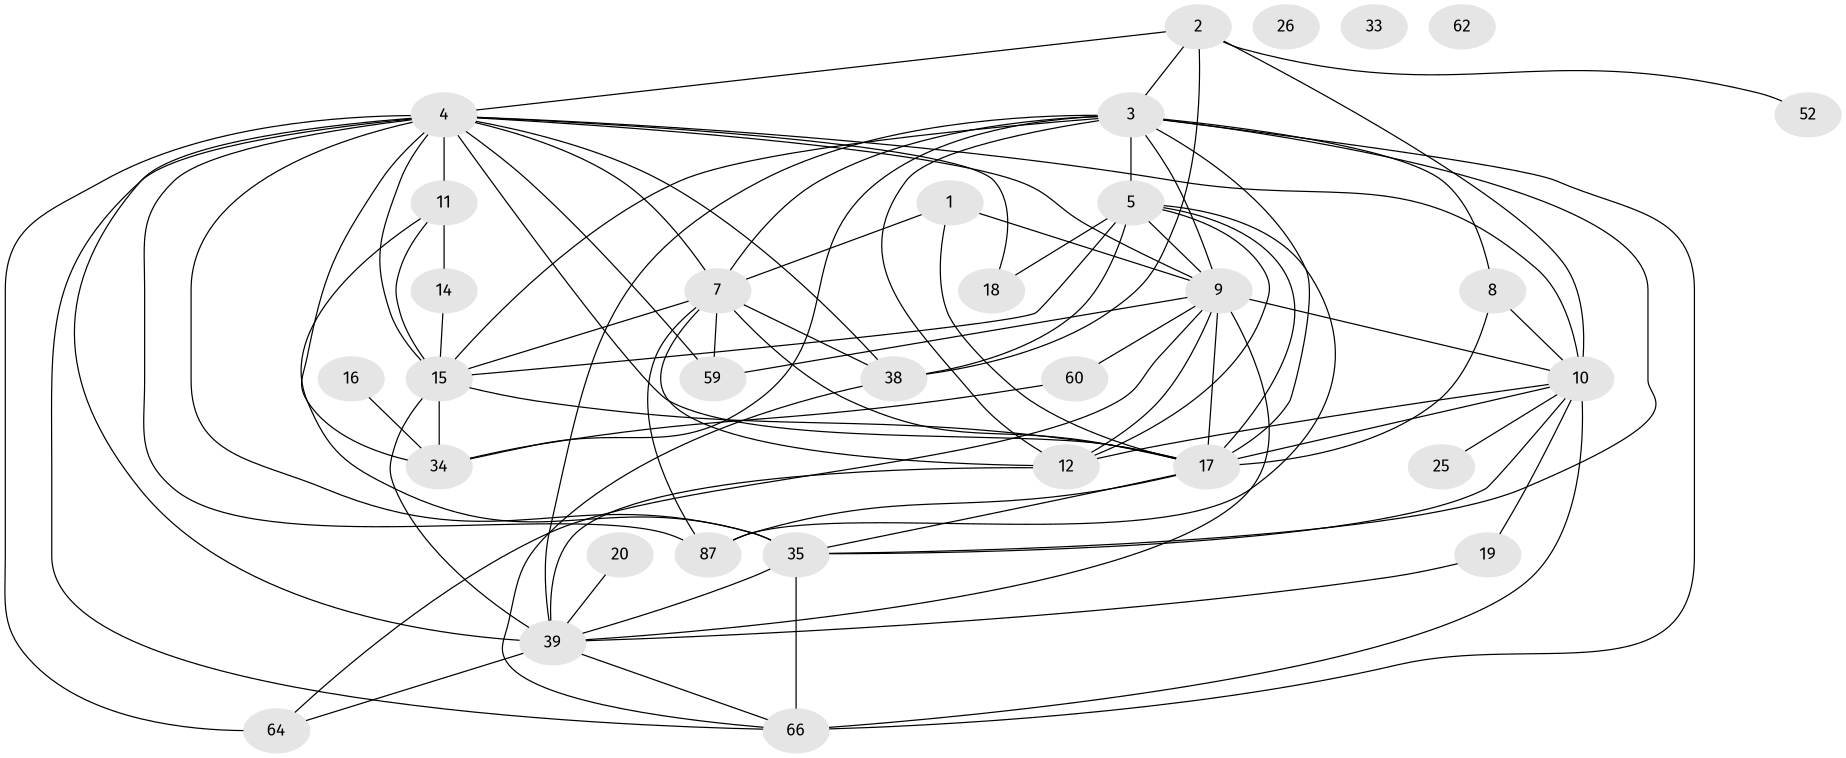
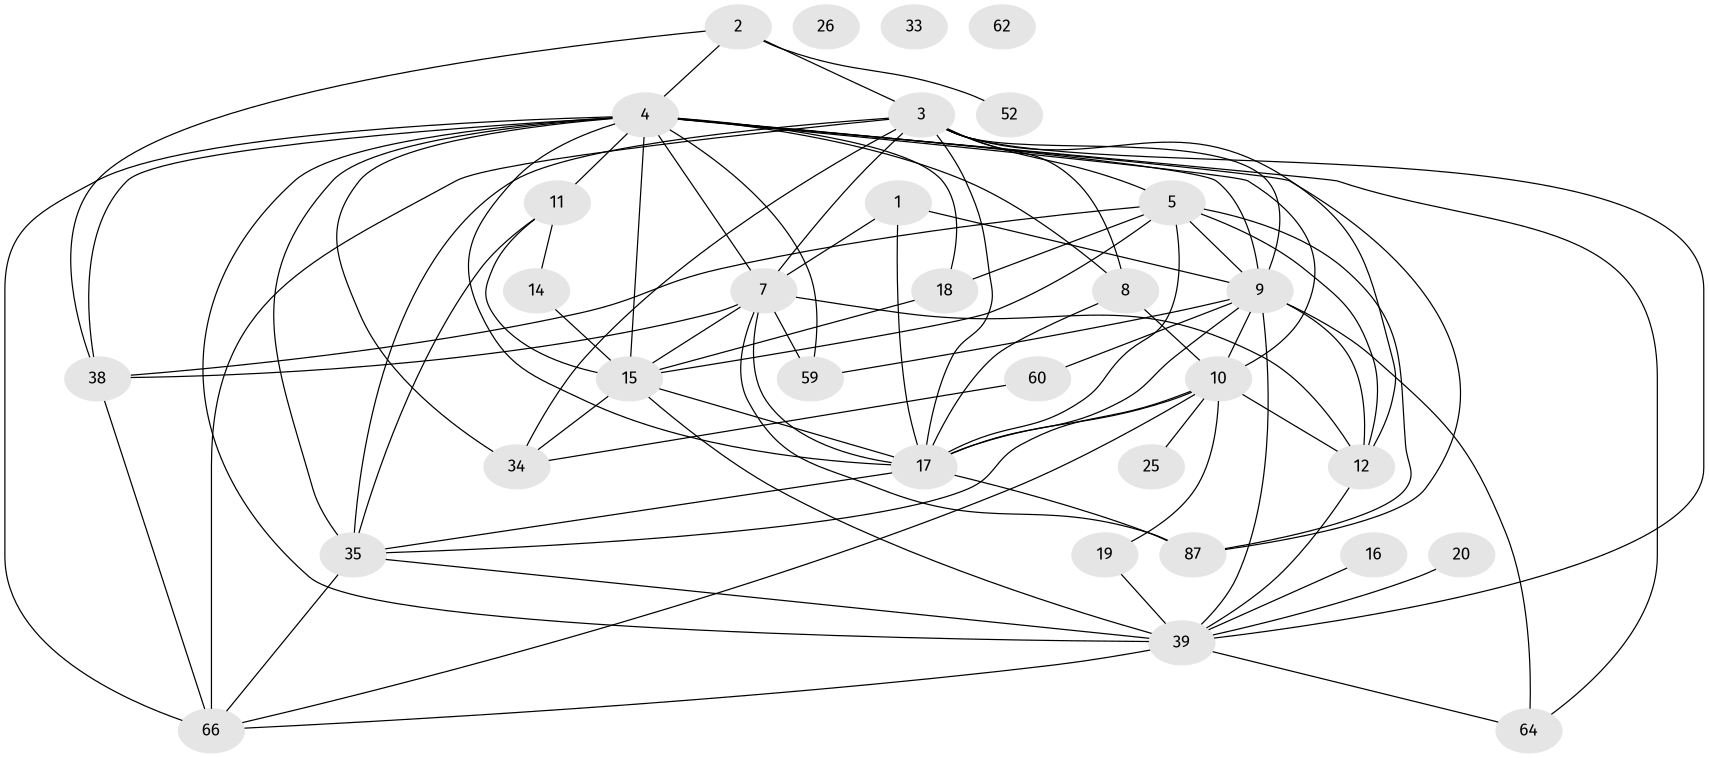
(1411, 146) -> none
(745, 163) -> (800, 331)
none -> (950, 175)
(395, 423) -> (1278, 599)
